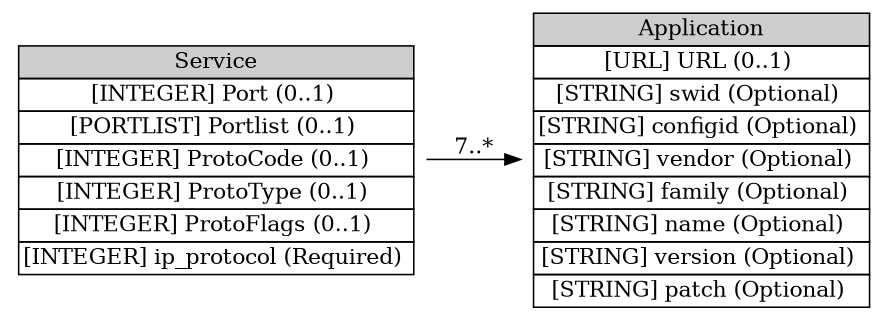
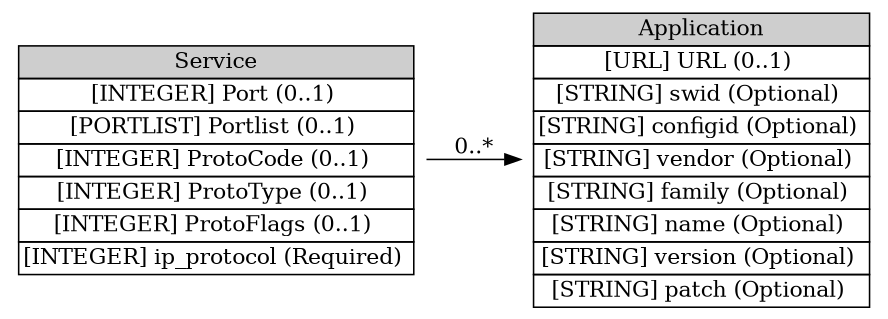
(474, 148) -> (474, 148)
